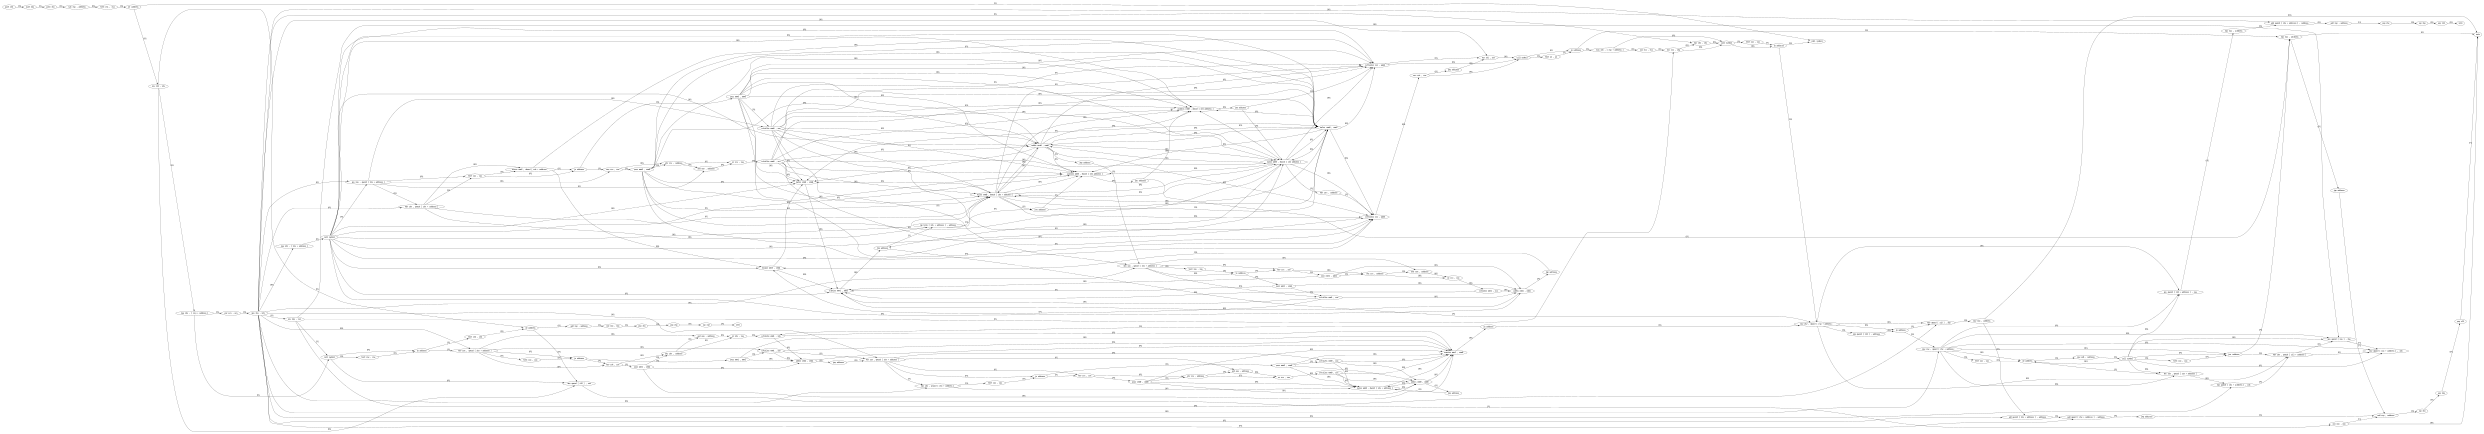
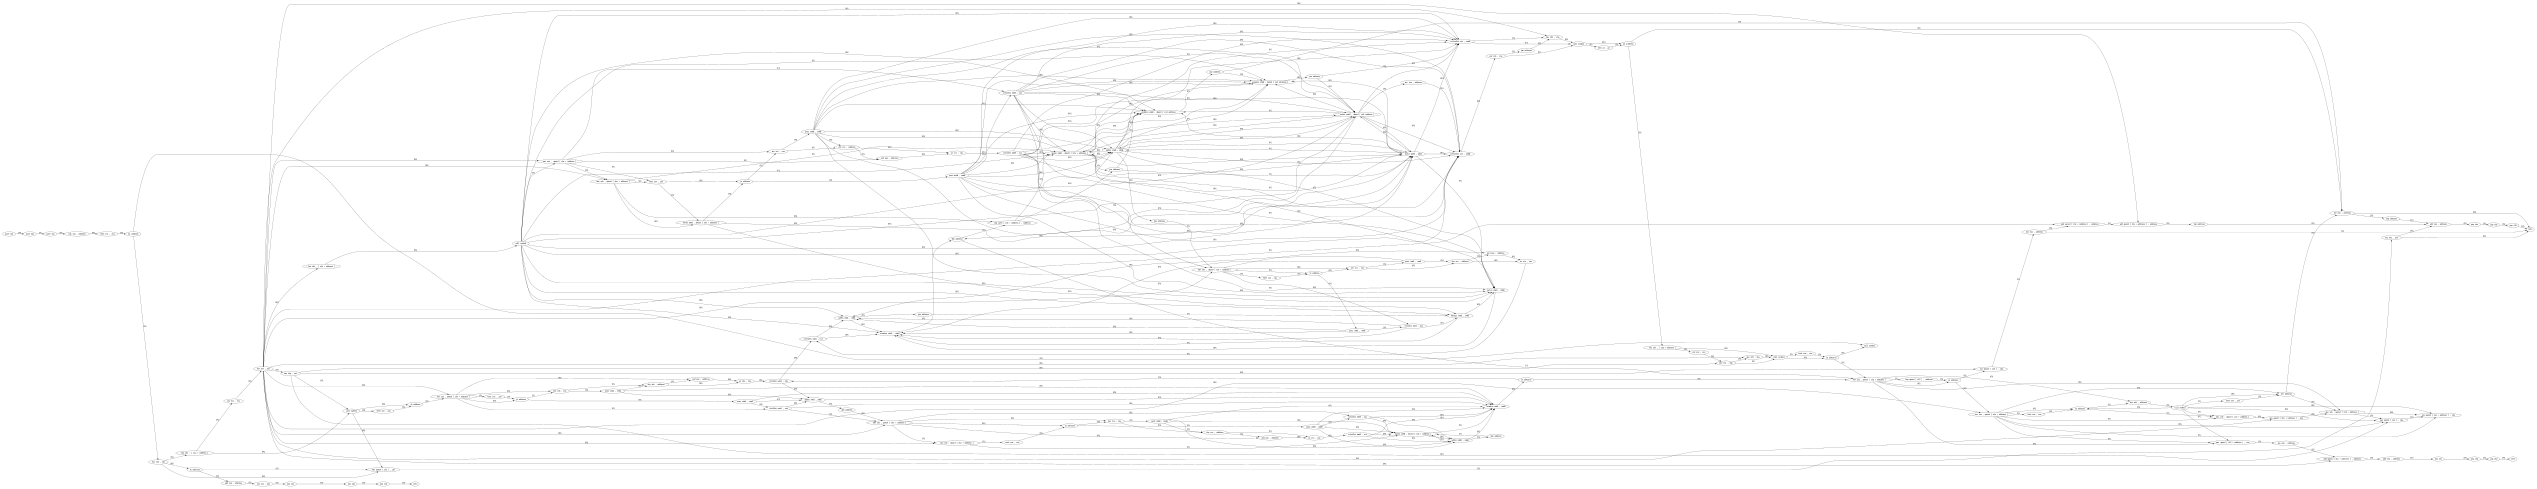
(1881, 323) -> (2006, 382)
(1121, 334) -> (795, 361)
(475, 337) -> none
